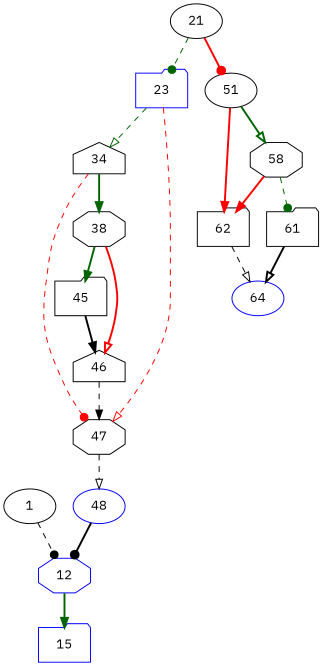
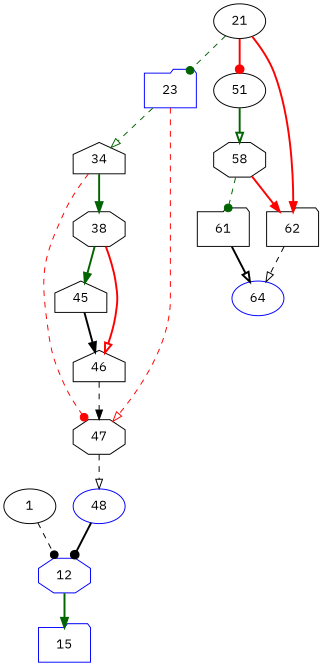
(227, 155) -> (286, 116)
(81, 298) -> (81, 298)
